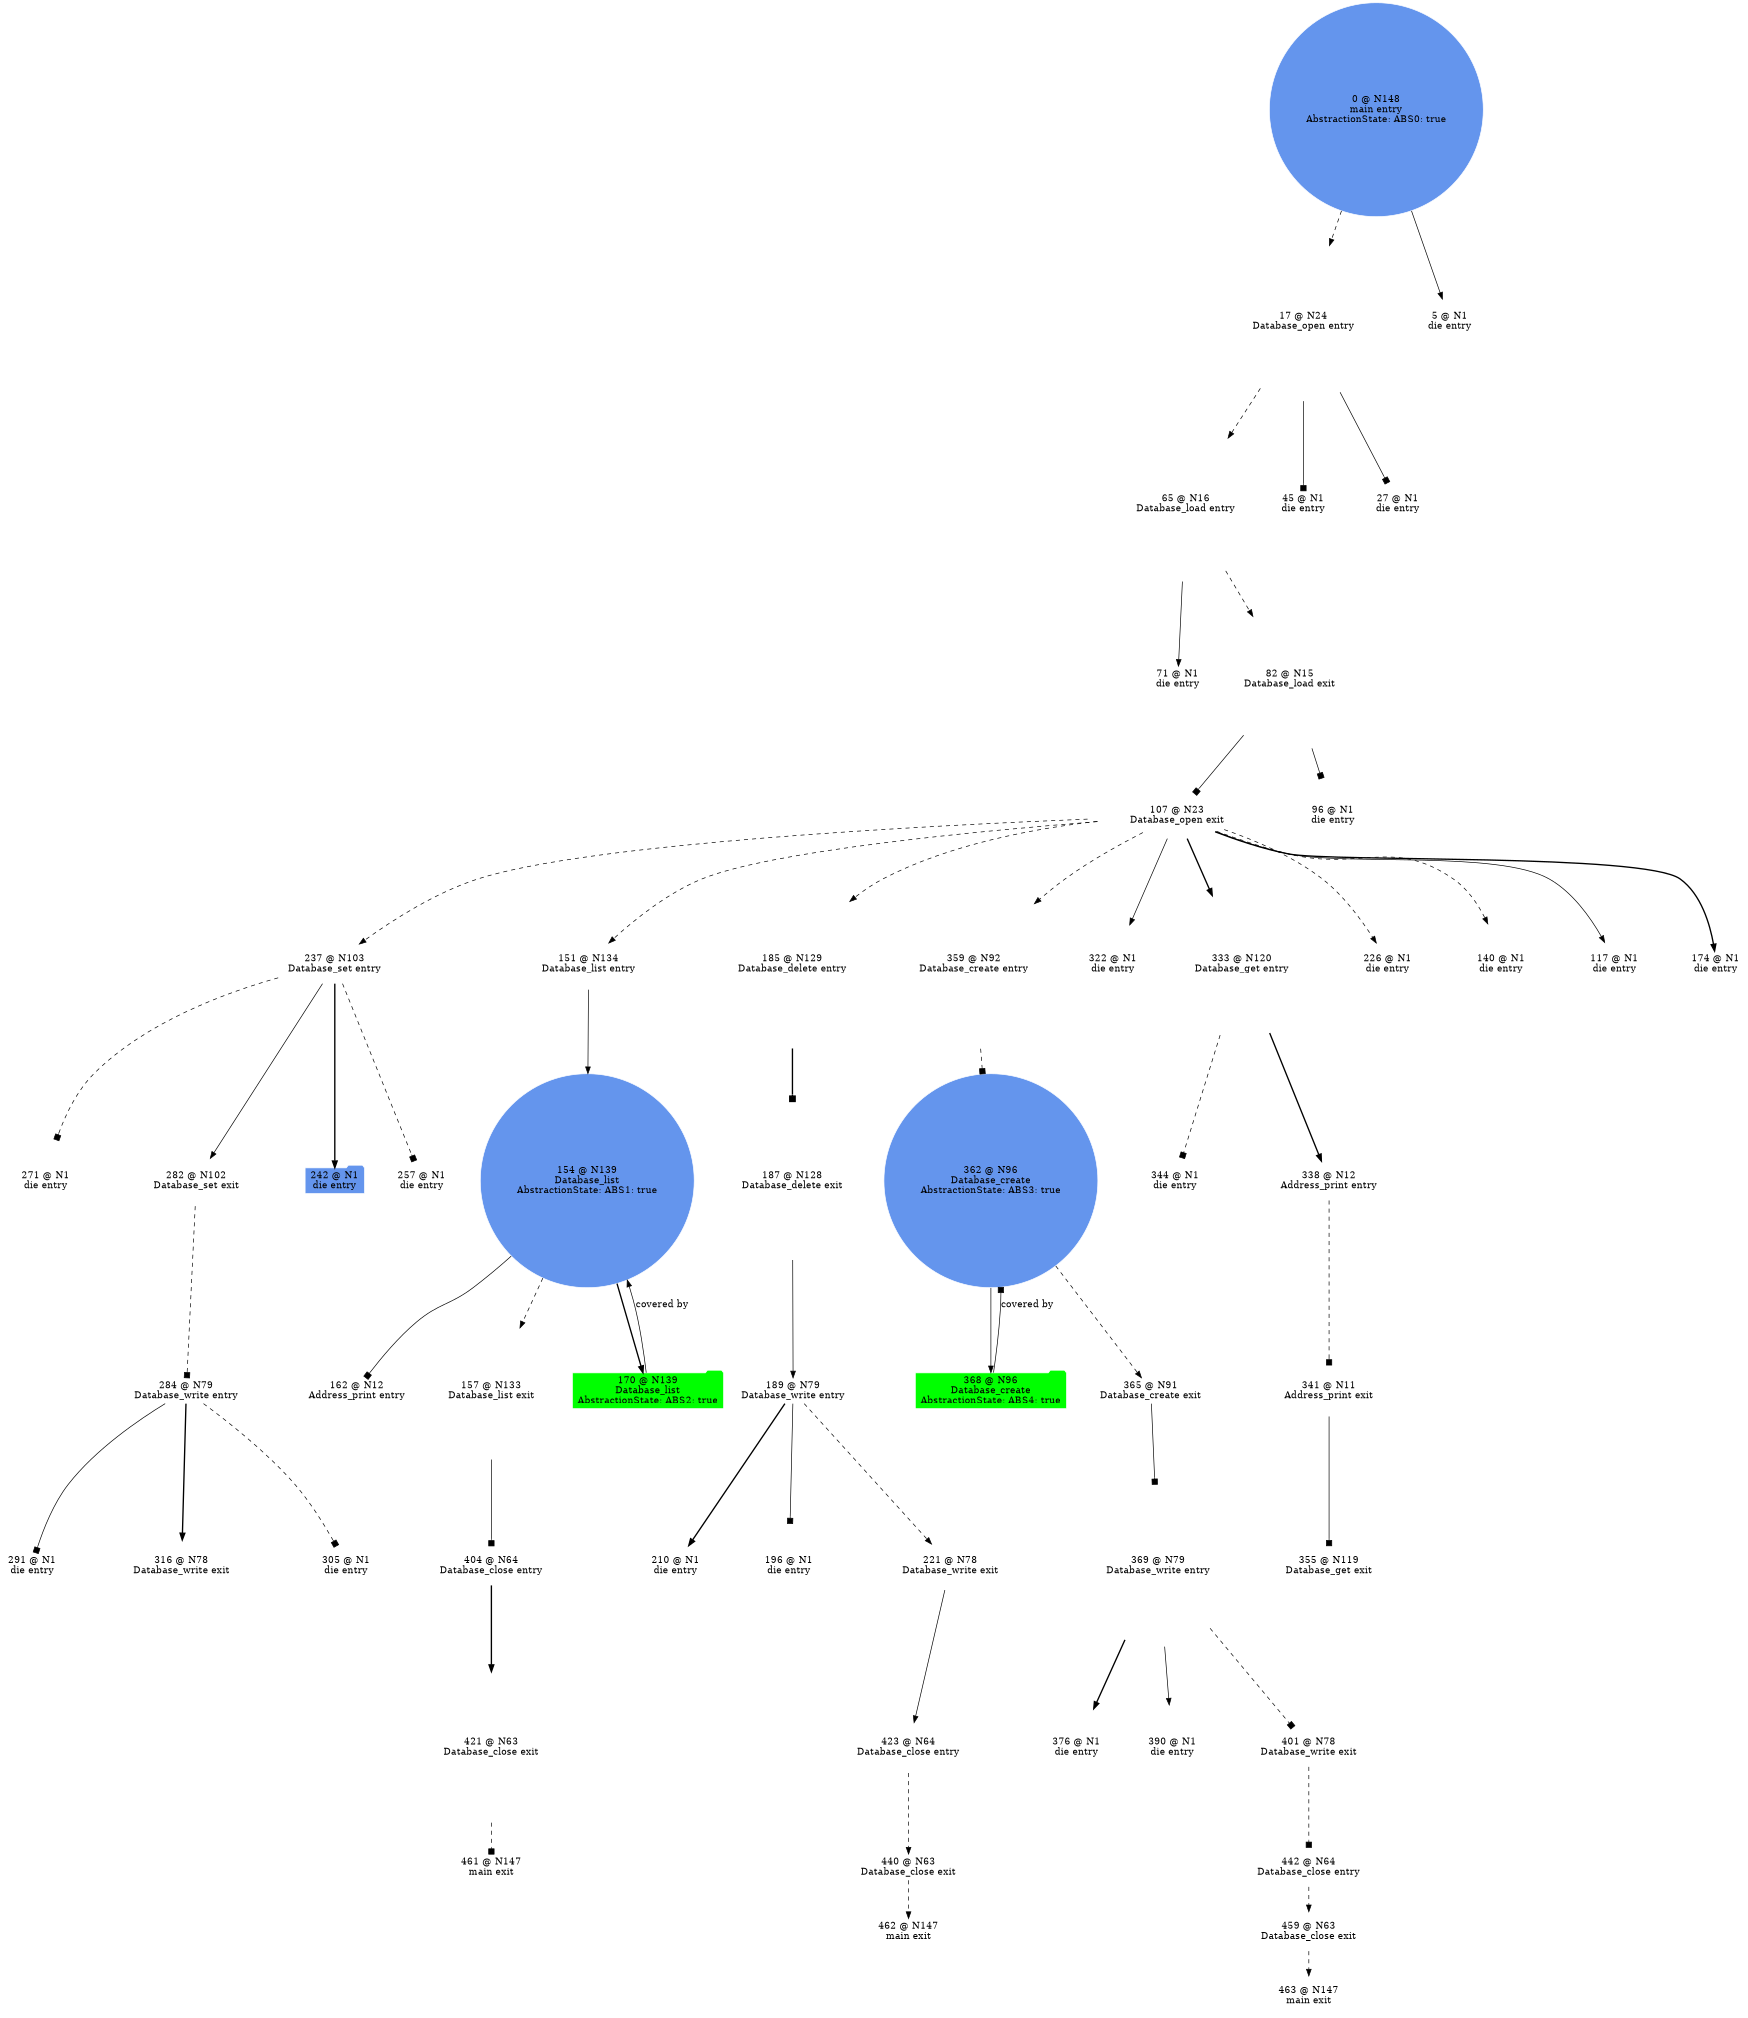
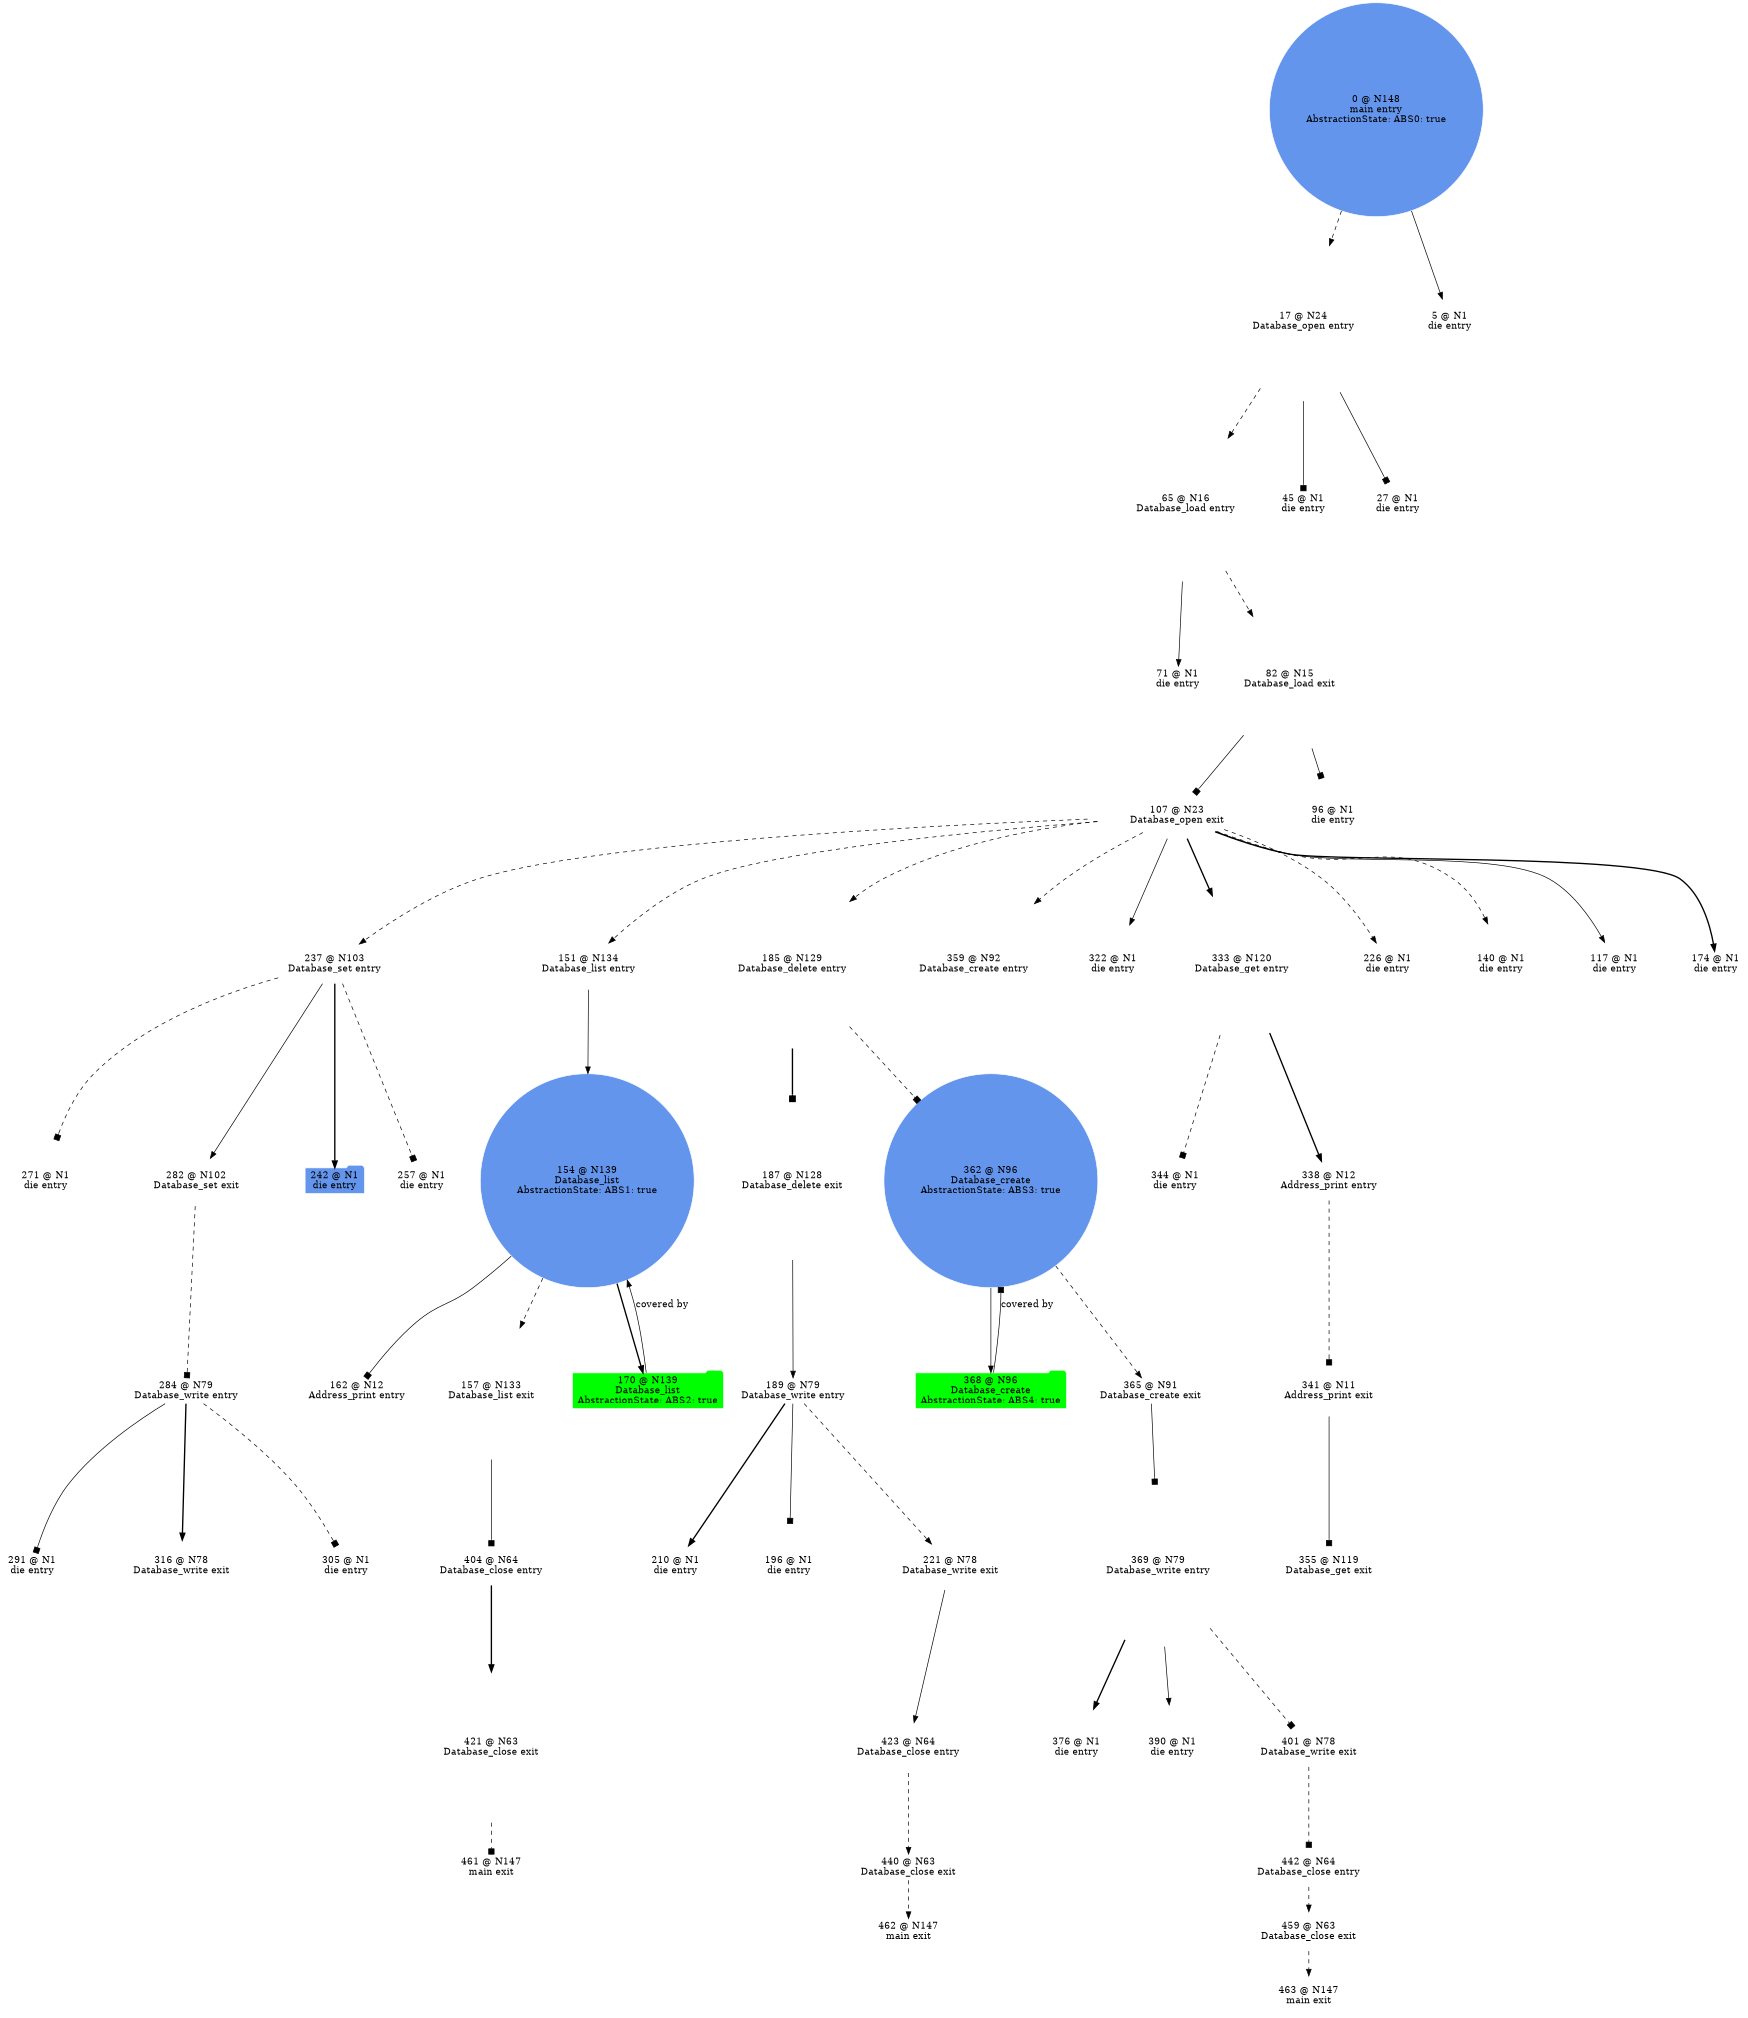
(981, 1058) -> (882, 1062)
